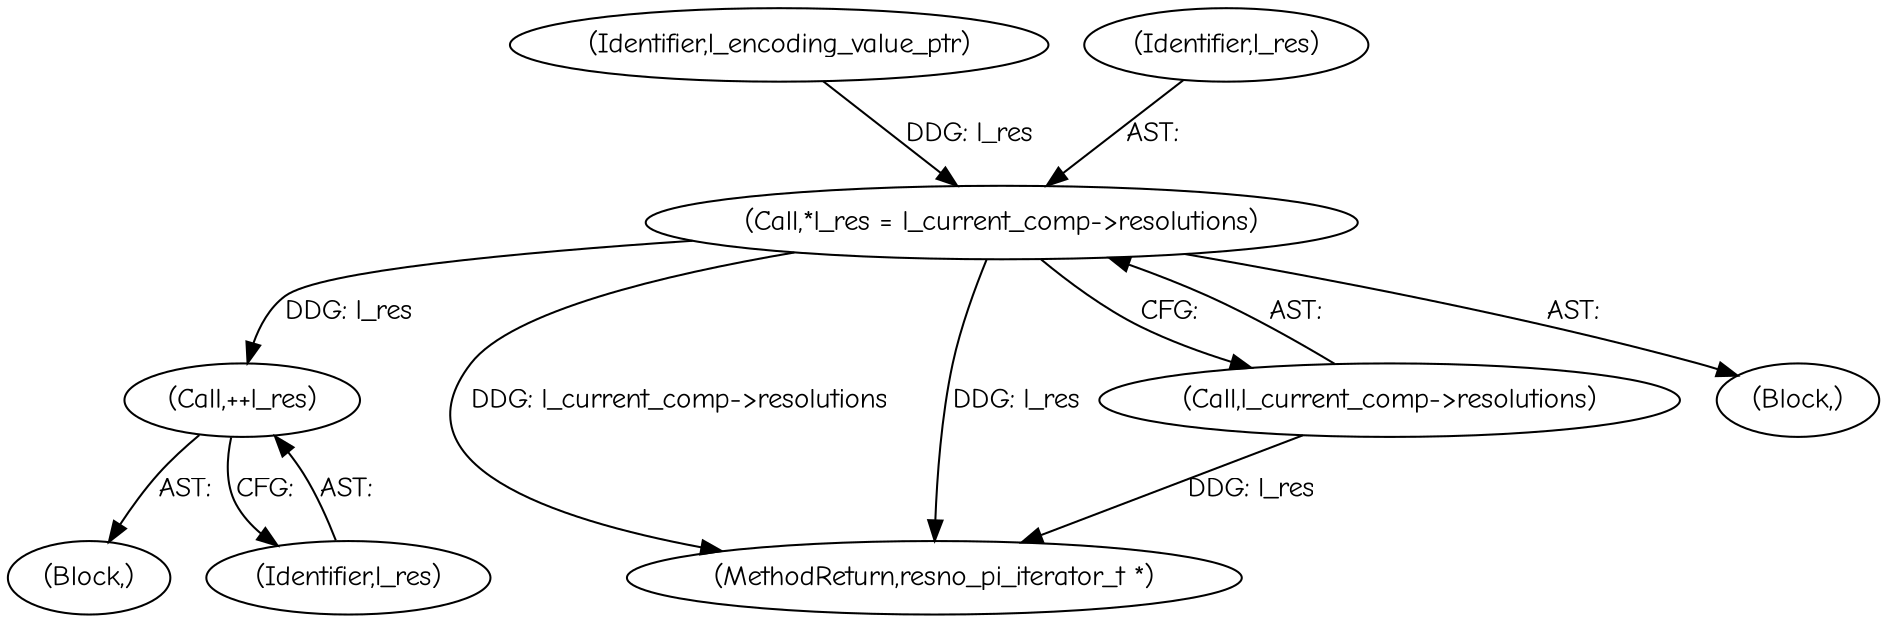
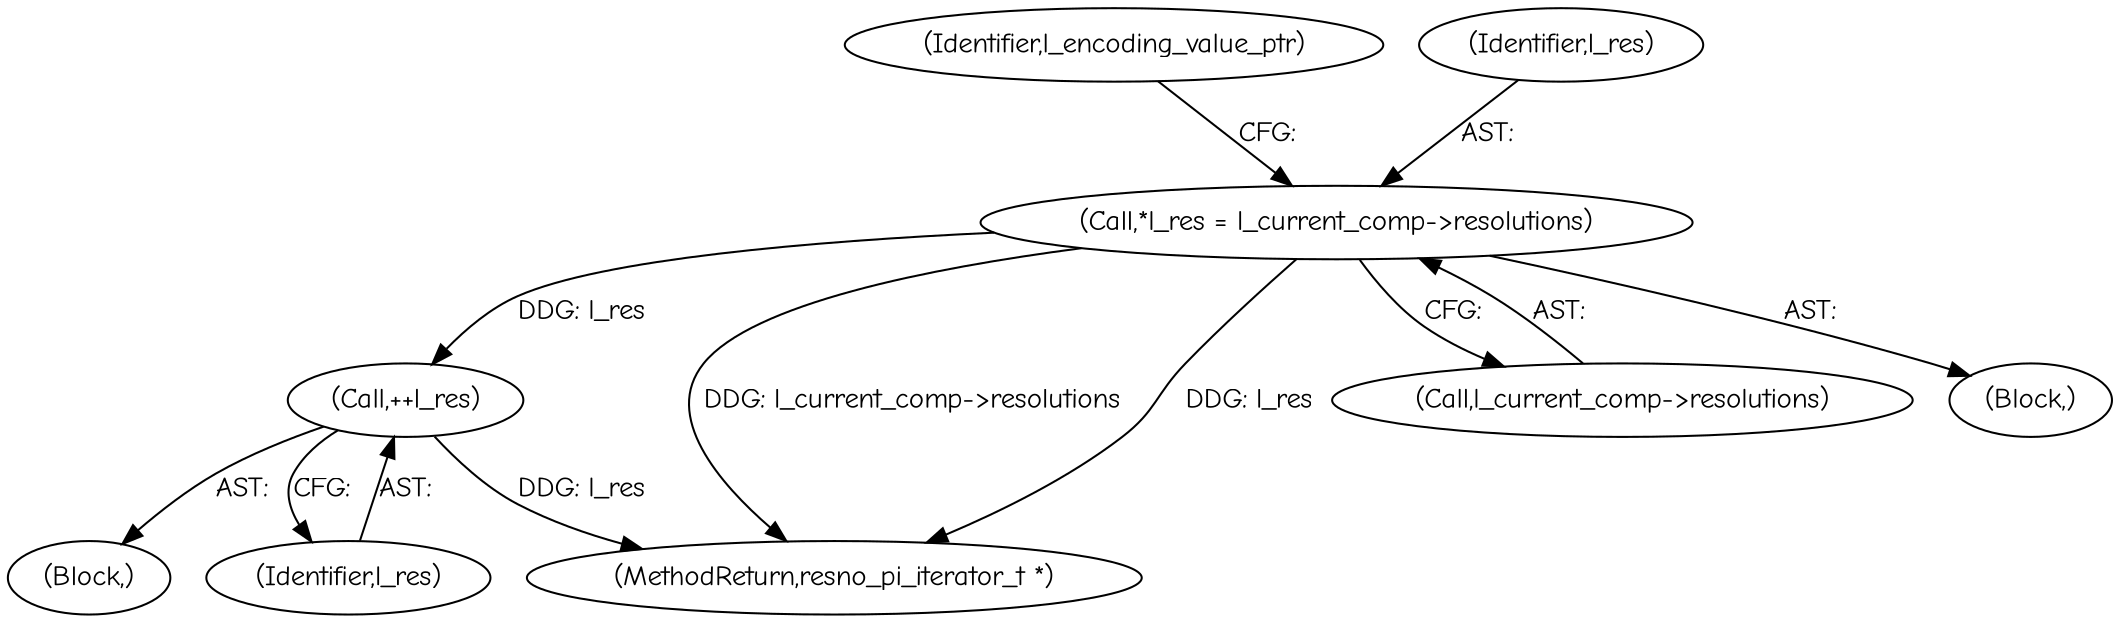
(970, 134) -> (1272, 134)
(1172, 485) -> (520, 505)
